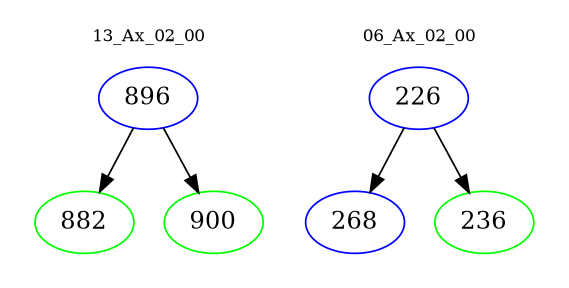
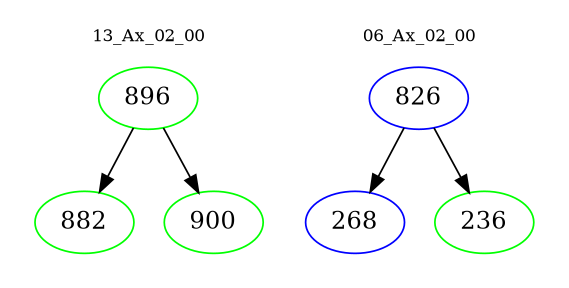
(148, 98) -> (148, 98)
(419, 98) -> (419, 98)
